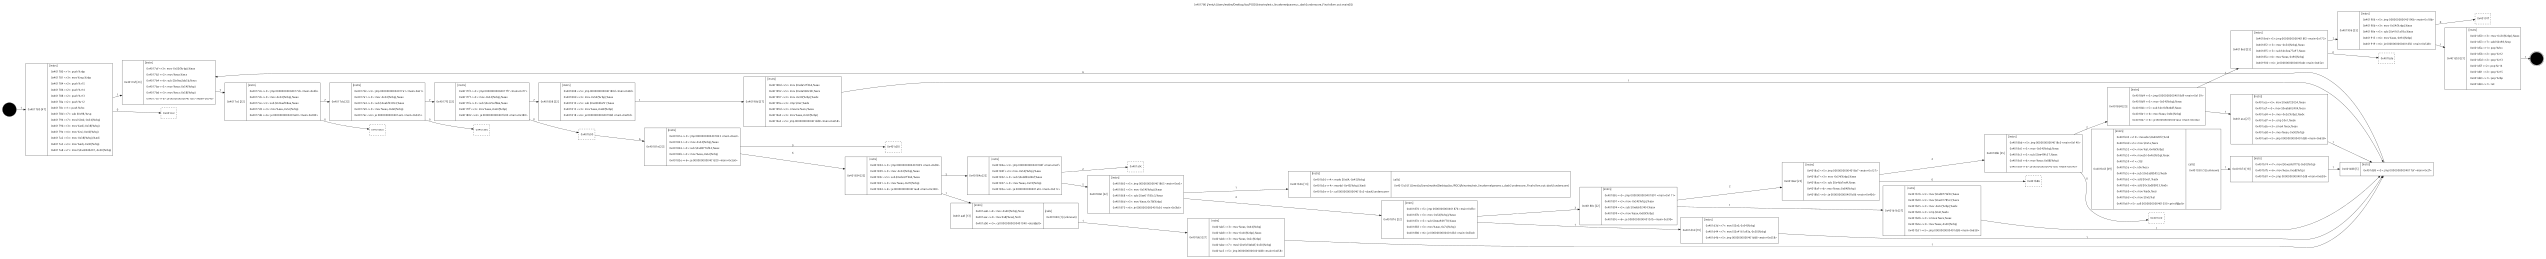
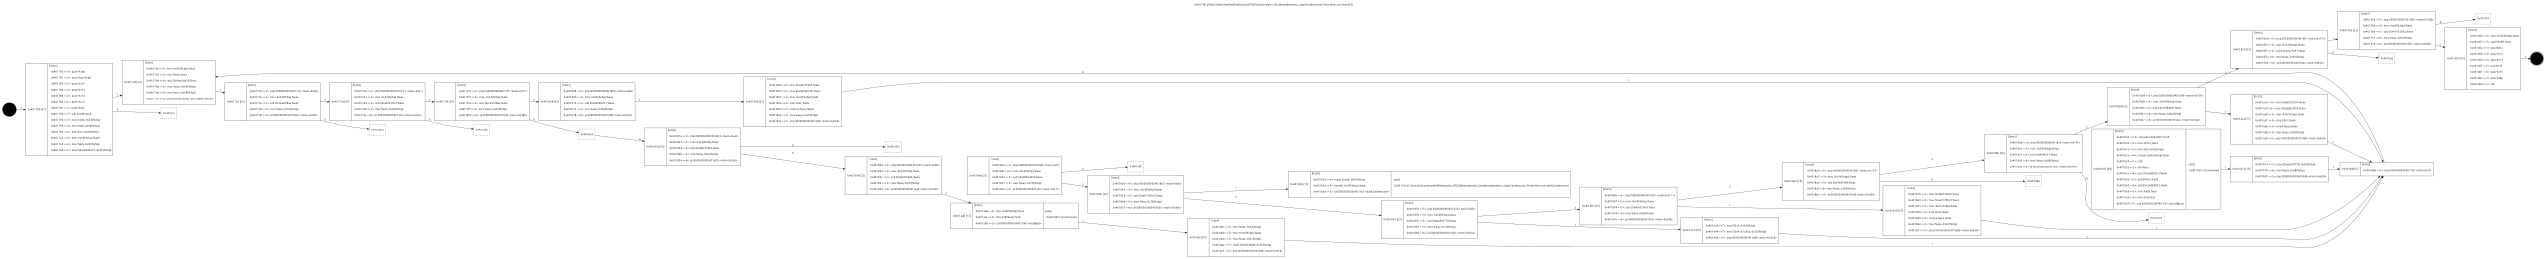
(953, 176) -> none
